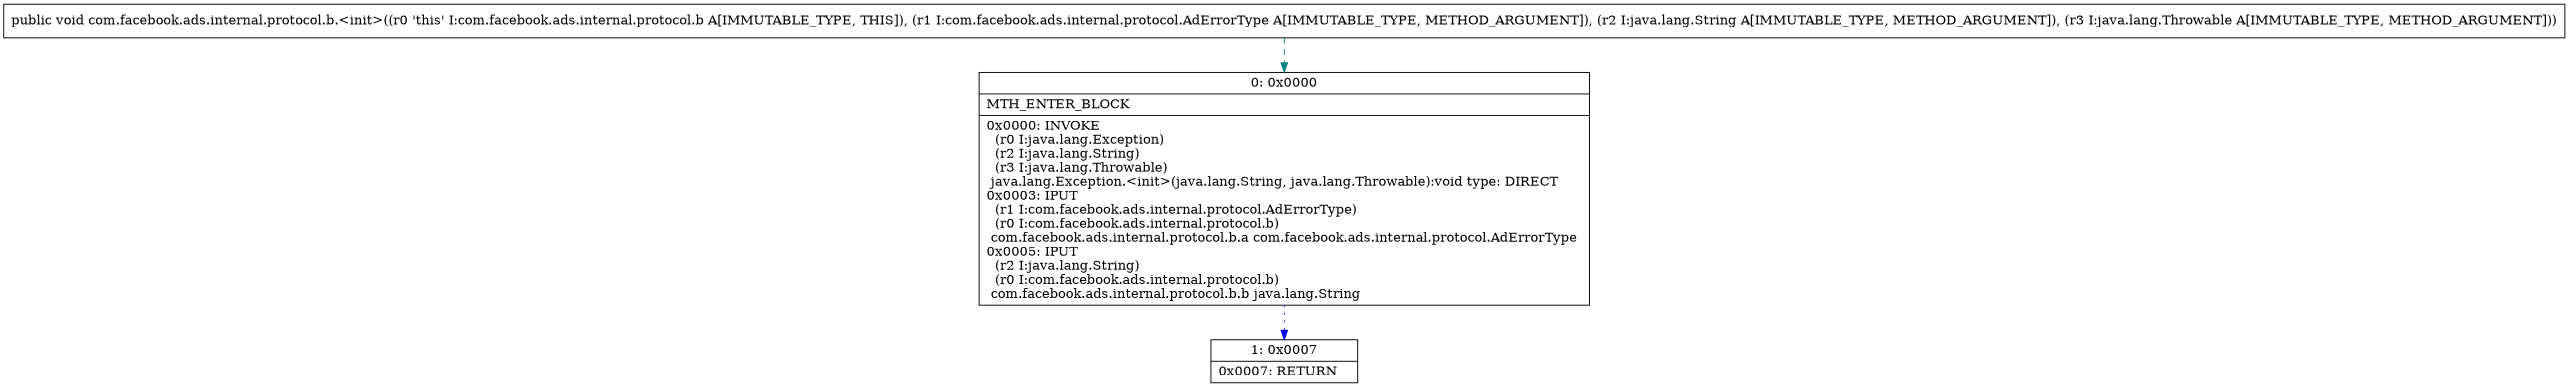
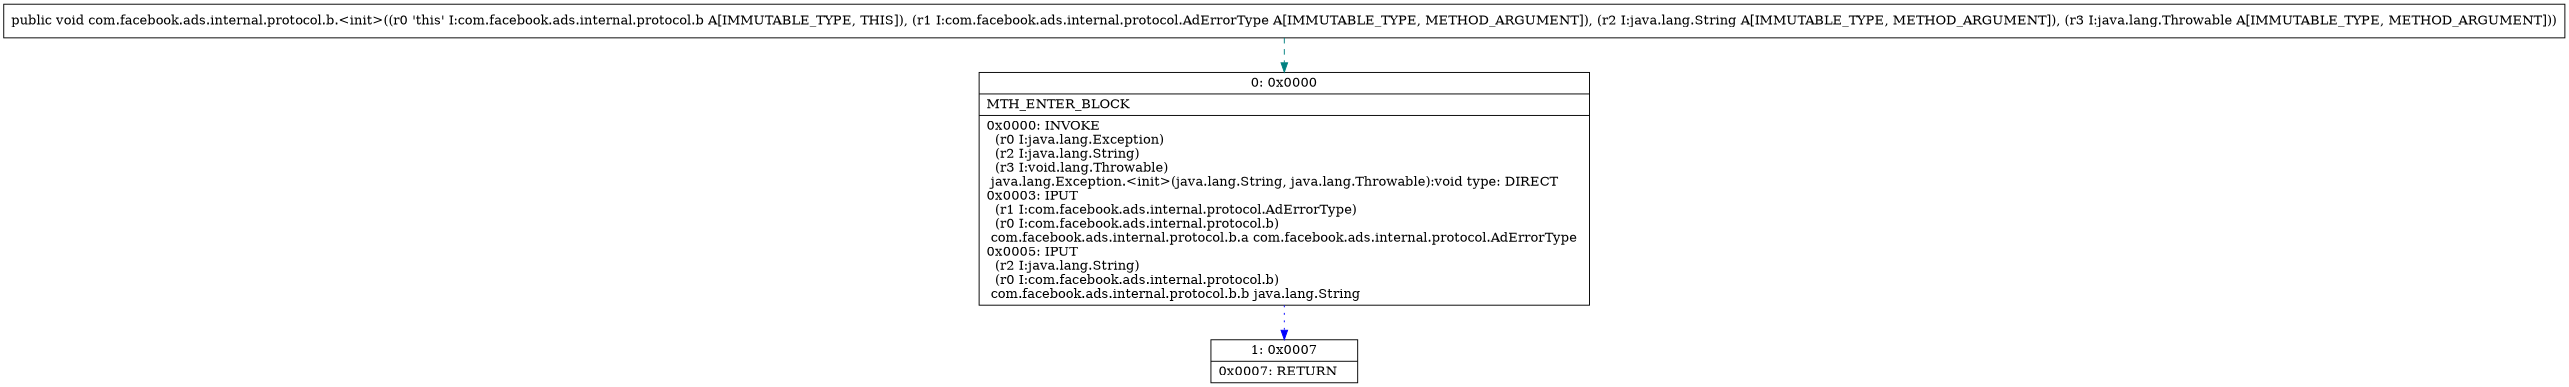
(1077, 168) -> (1078, 168)
